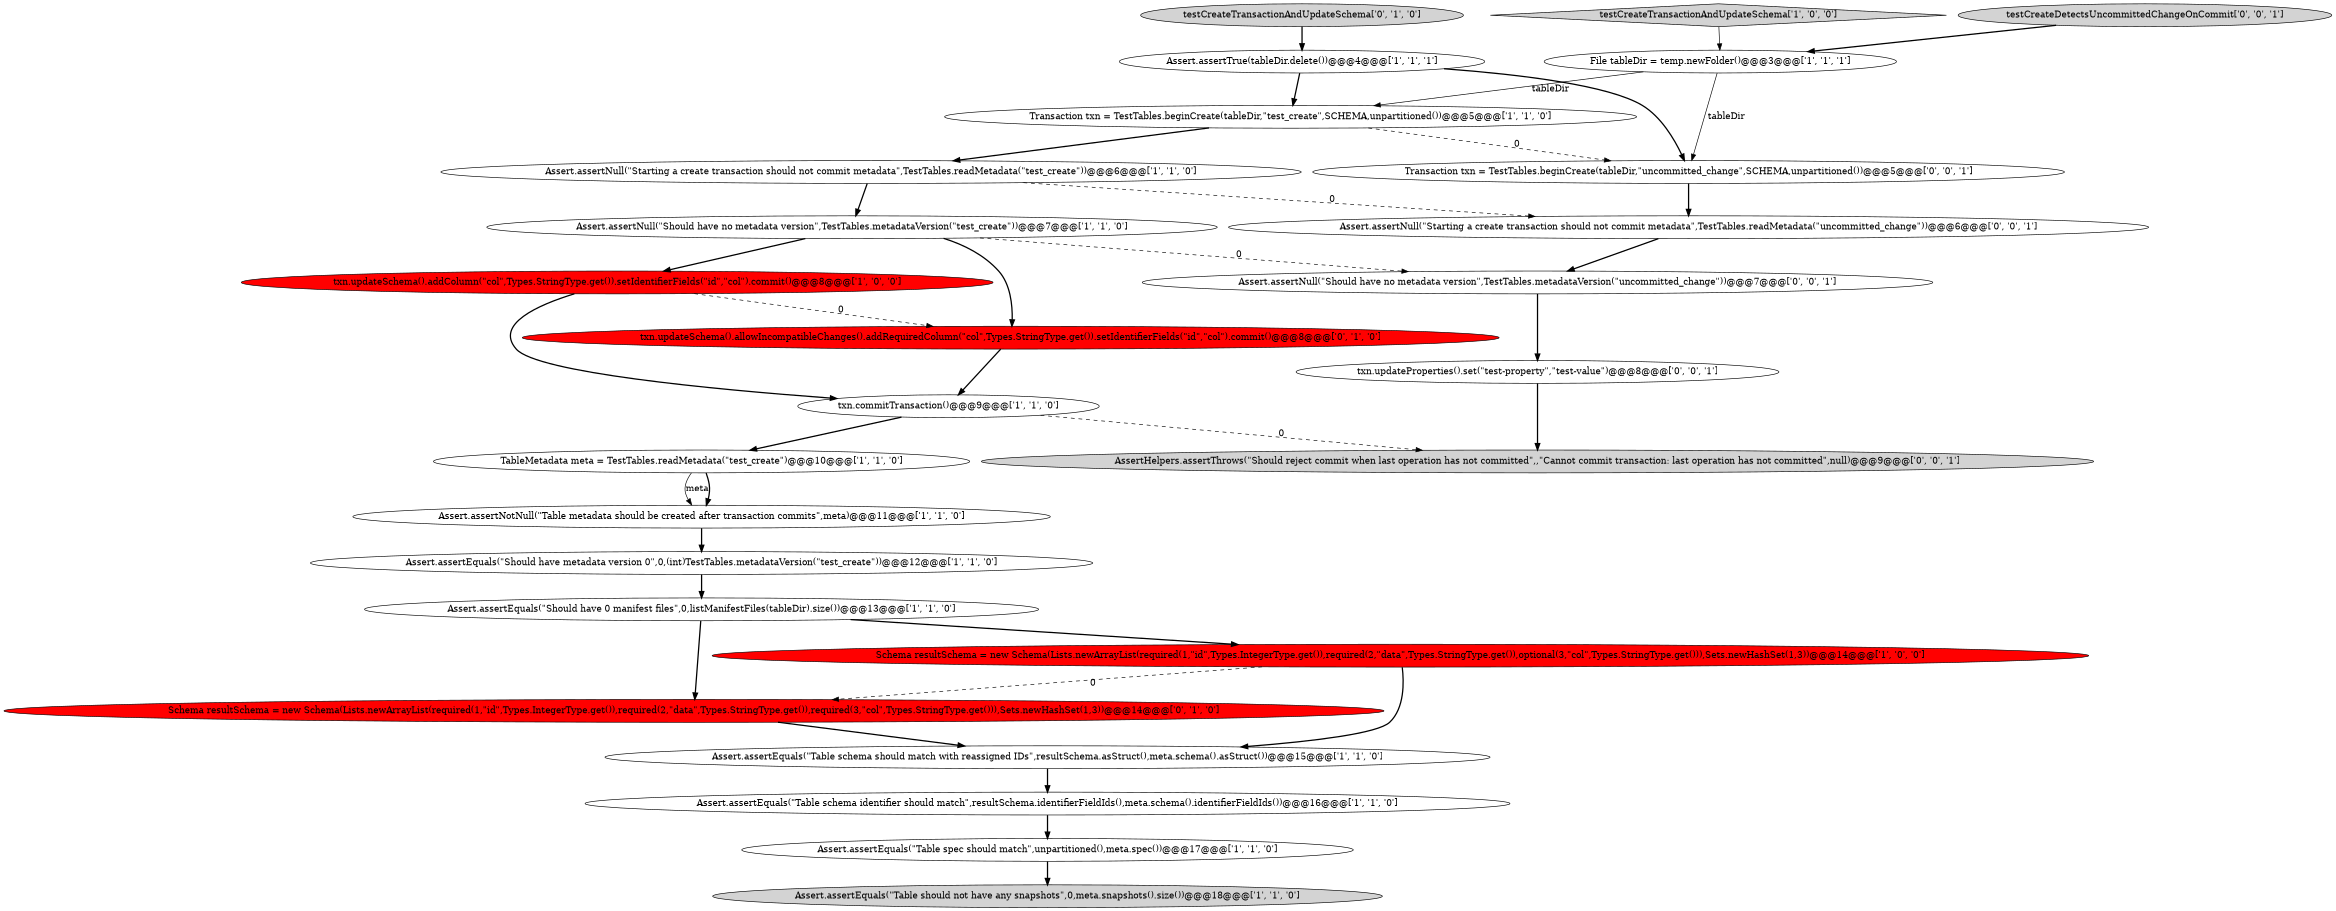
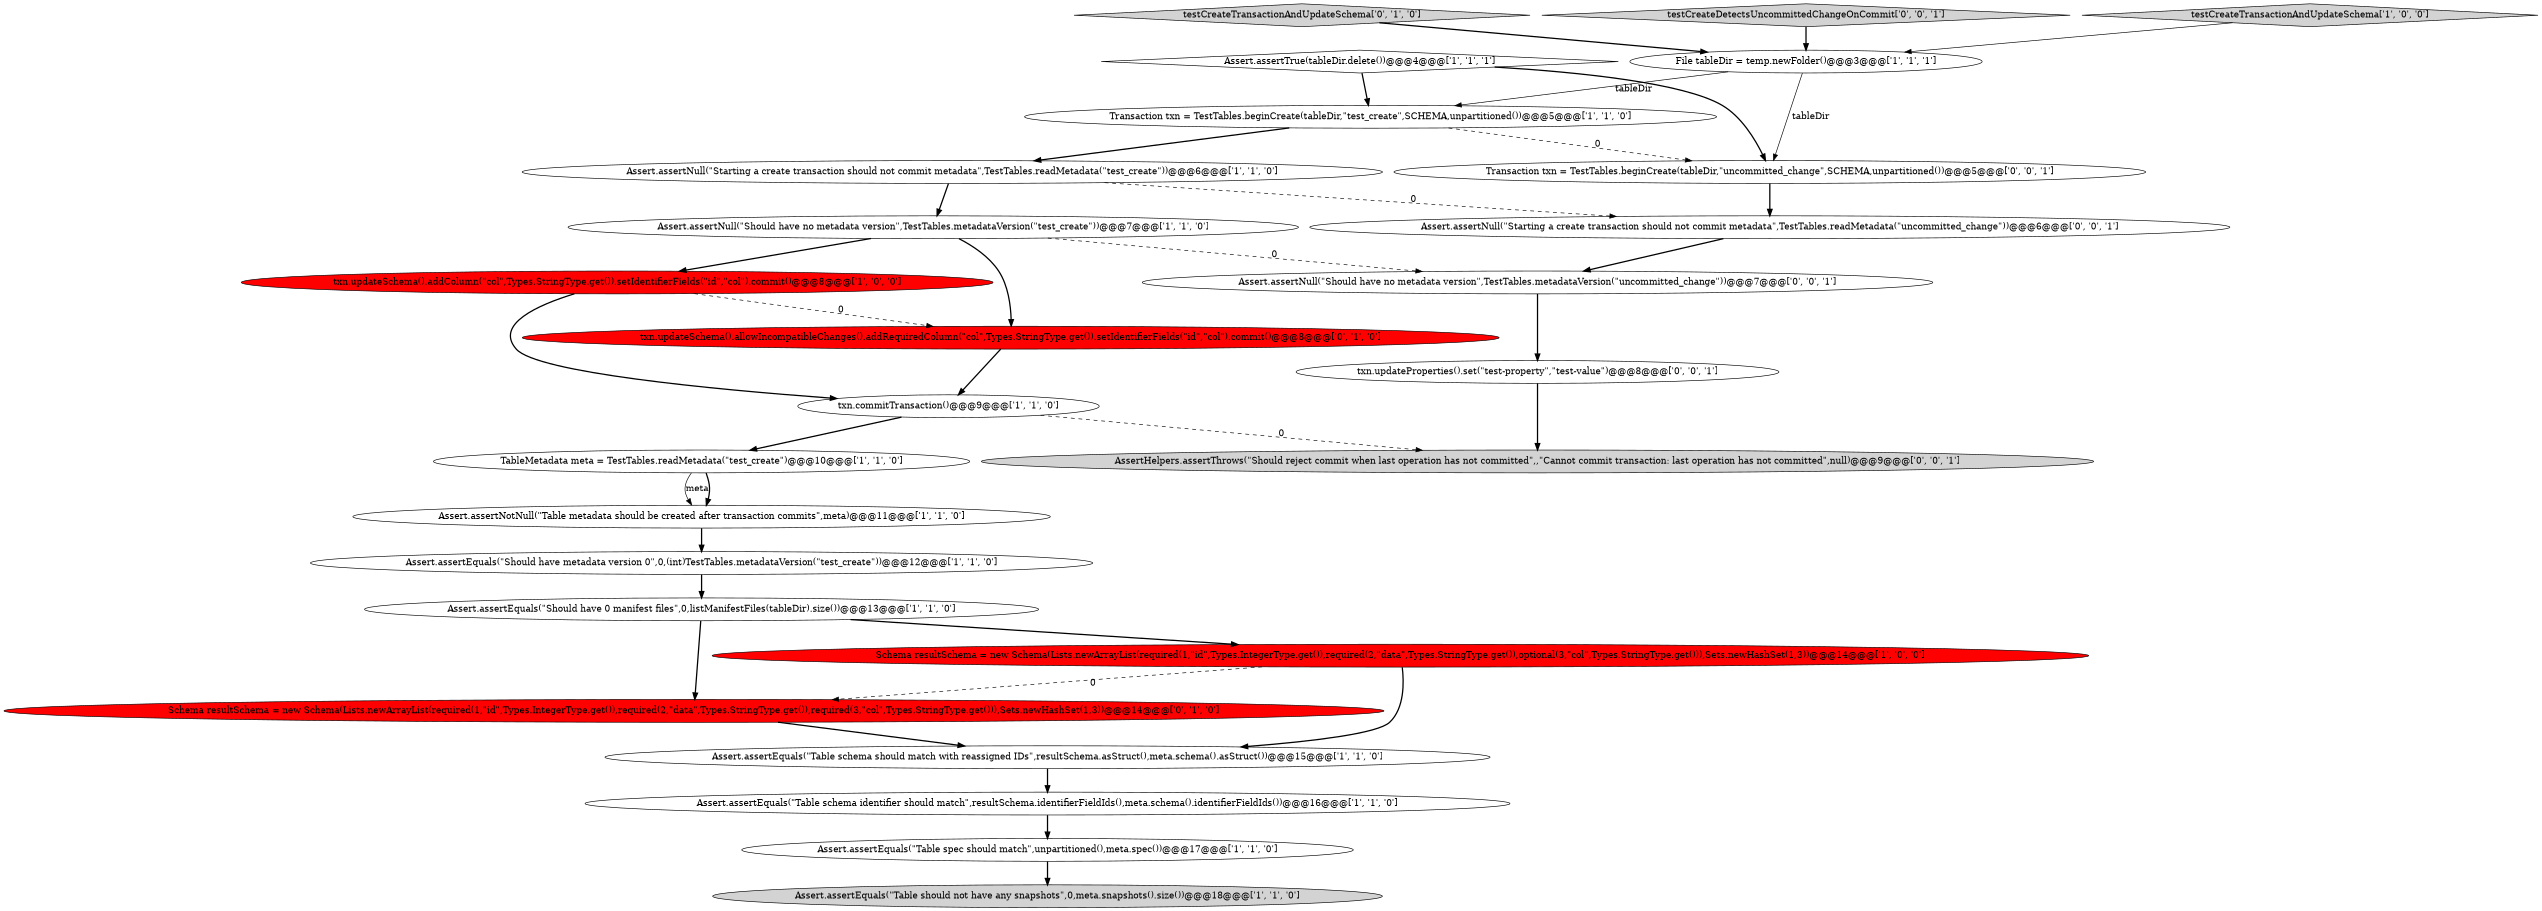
(1302, 15) -> (1302, 15)
(2145, 15) -> (1806, 15)
(1302, 35) -> (1540, 37)
(1302, 62) -> (1360, 62)
